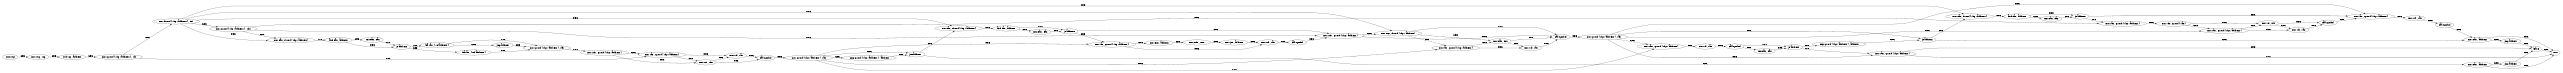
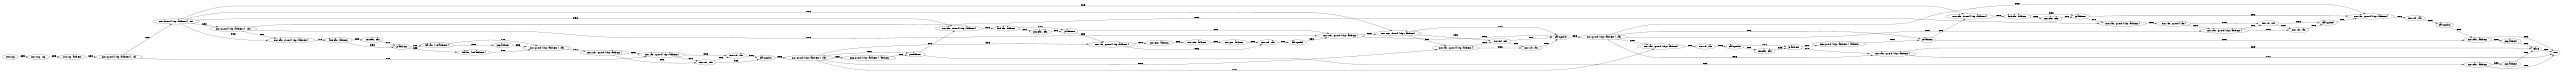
(1500, 41) -> (1500, 41)
(1197, 42) -> (1197, 42)
